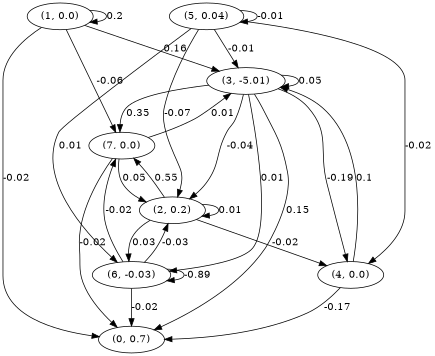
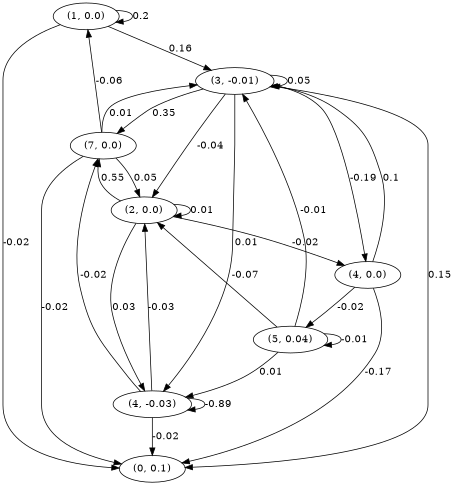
(89, 78) -> (95, 85)
(246, 81) -> (235, 81)
(405, 85) -> (334, 305)
(172, 210) -> (144, 210)
(132, 275) -> (152, 404)
(132, 340) -> (152, 469)
